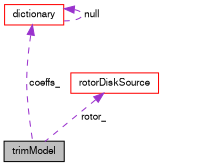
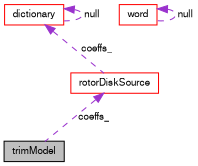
none -> (138, 15)
(27, 88) -> (79, 52)
(93, 117) -> (93, 117)
